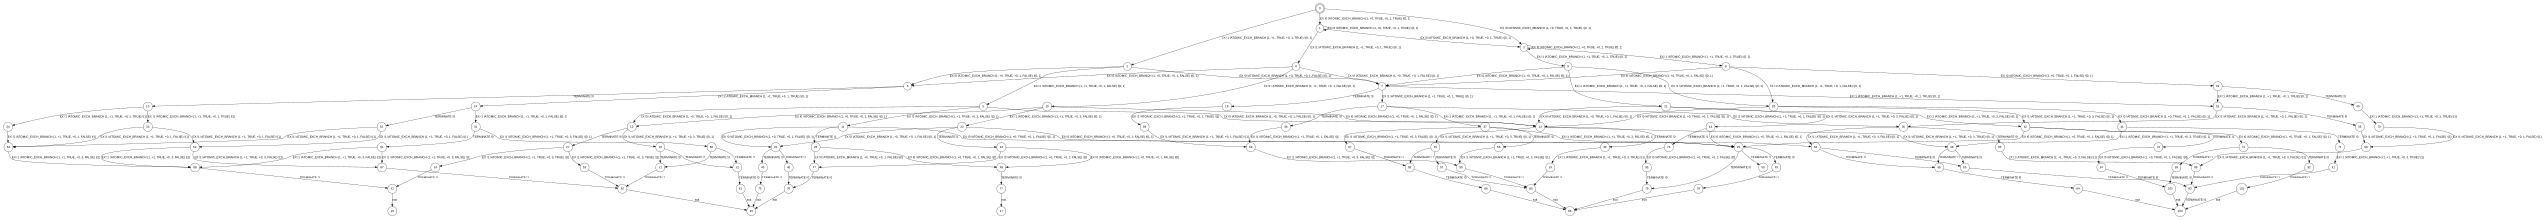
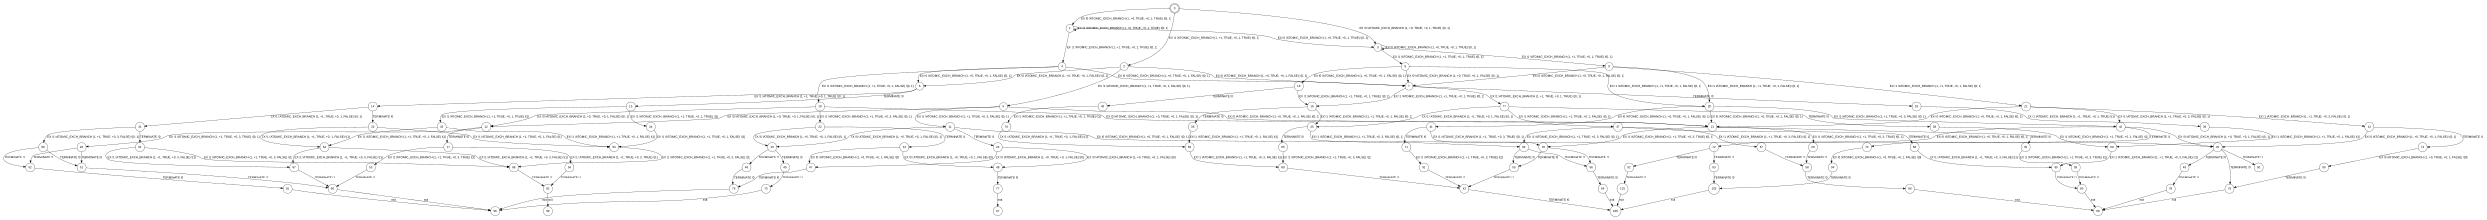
(1349, 142) -> none
(1442, 167) -> none
